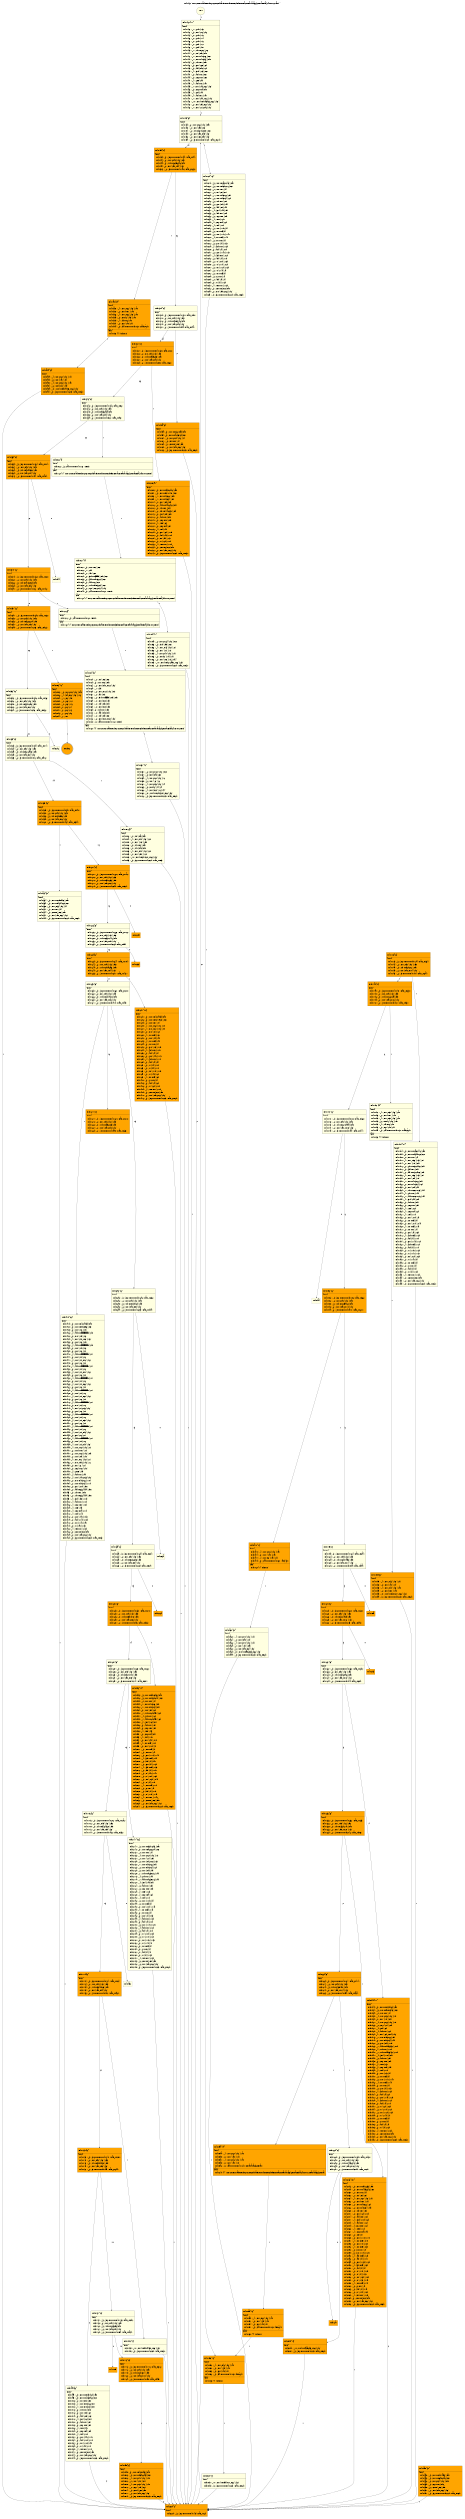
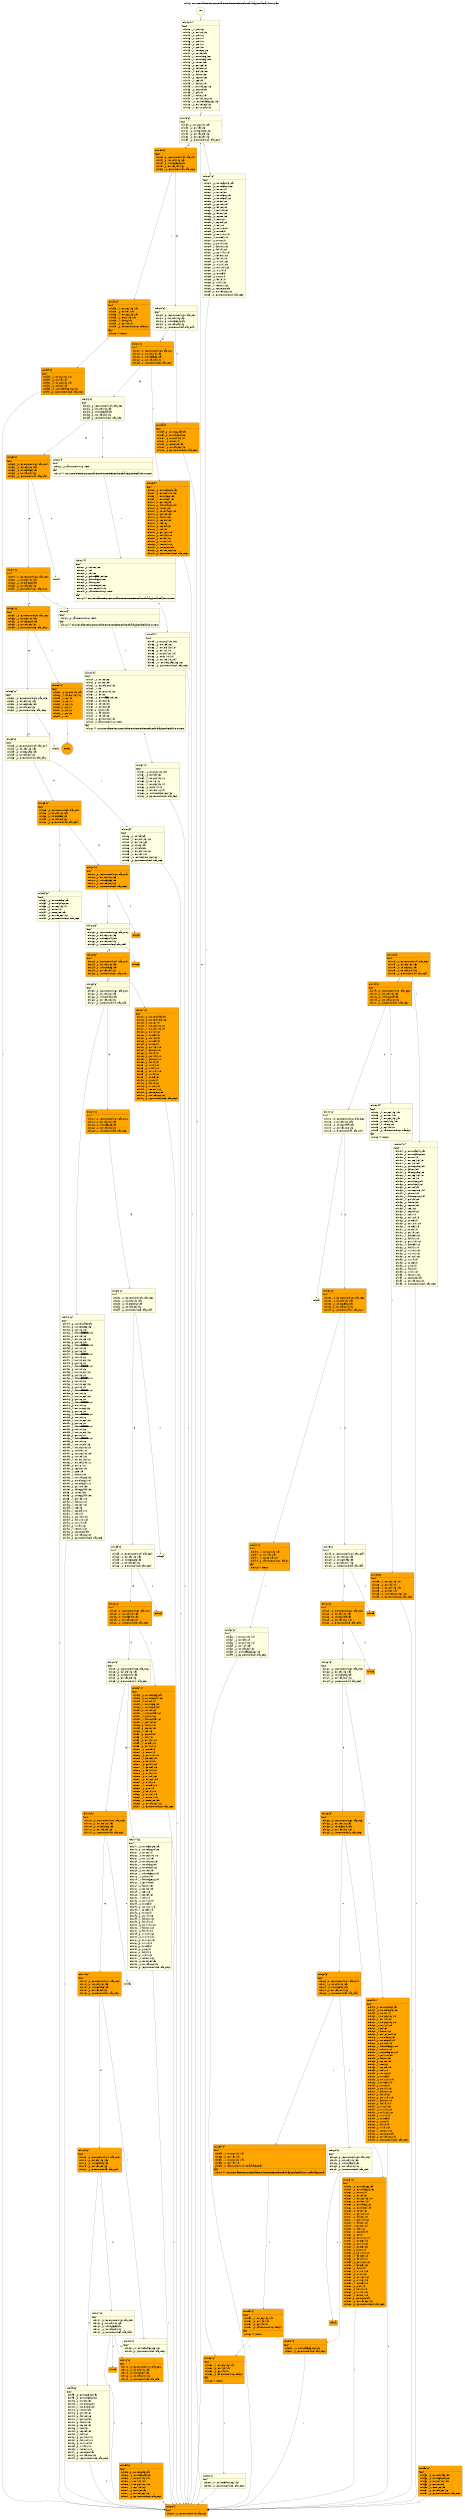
(134, 1146) -> (118, 1211)
(105, 1823) -> (105, 1823)
(166, 2429) -> (113, 2440)
